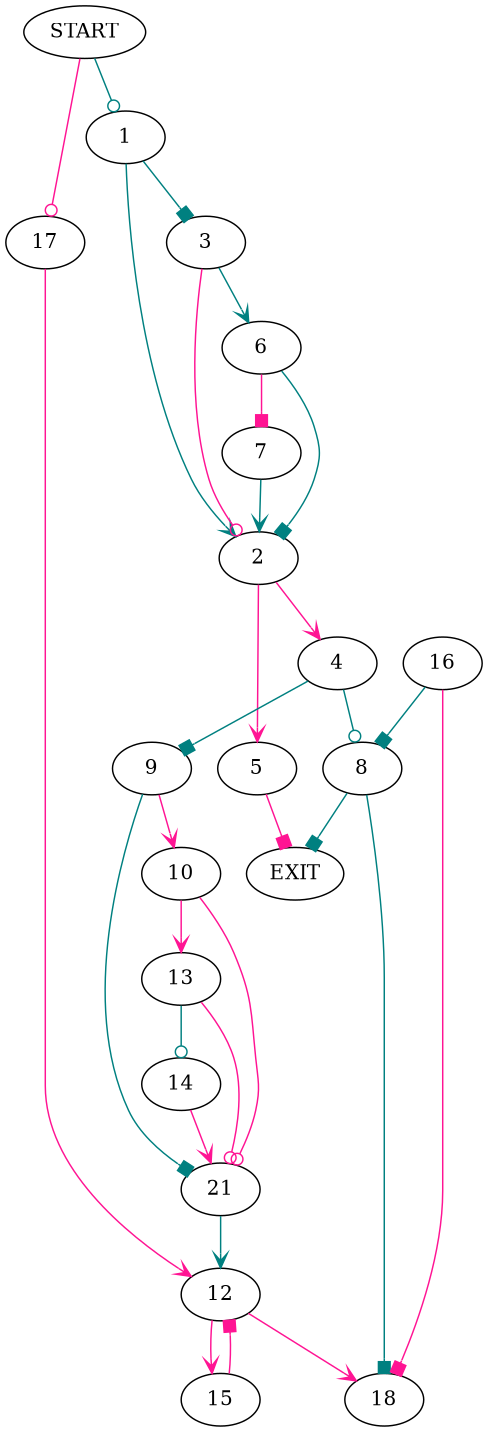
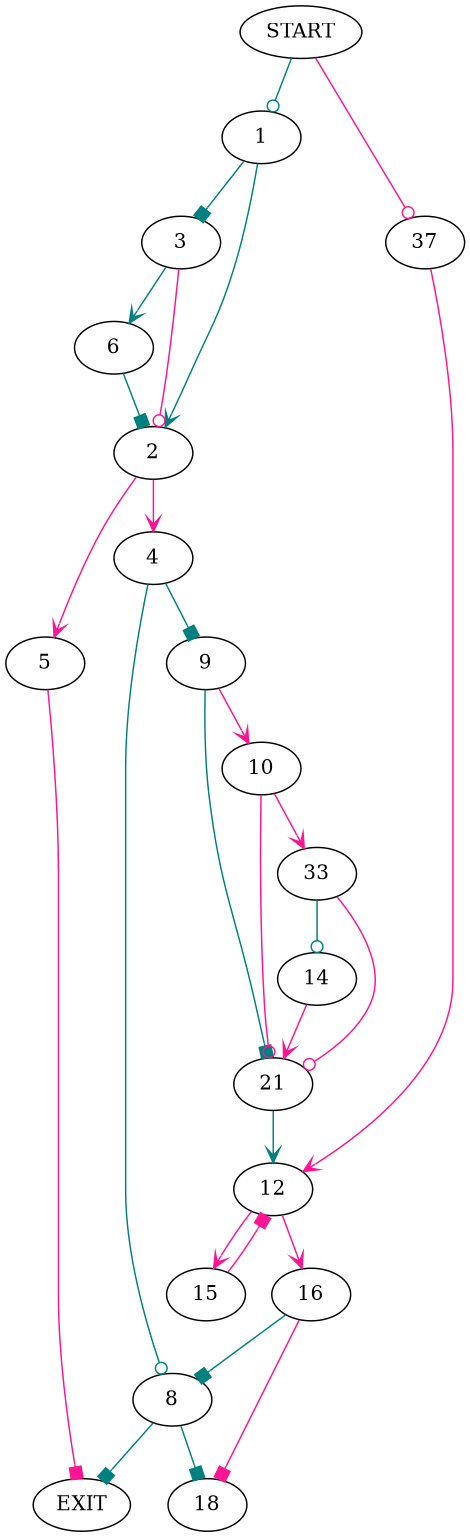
(45, 243) -> (425, 243)
(262, 453) -> none
(181, 979) -> (317, 874)
(296, 1343) -> (290, 1235)
